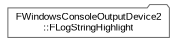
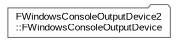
(89, 23) -> (89, 23)
